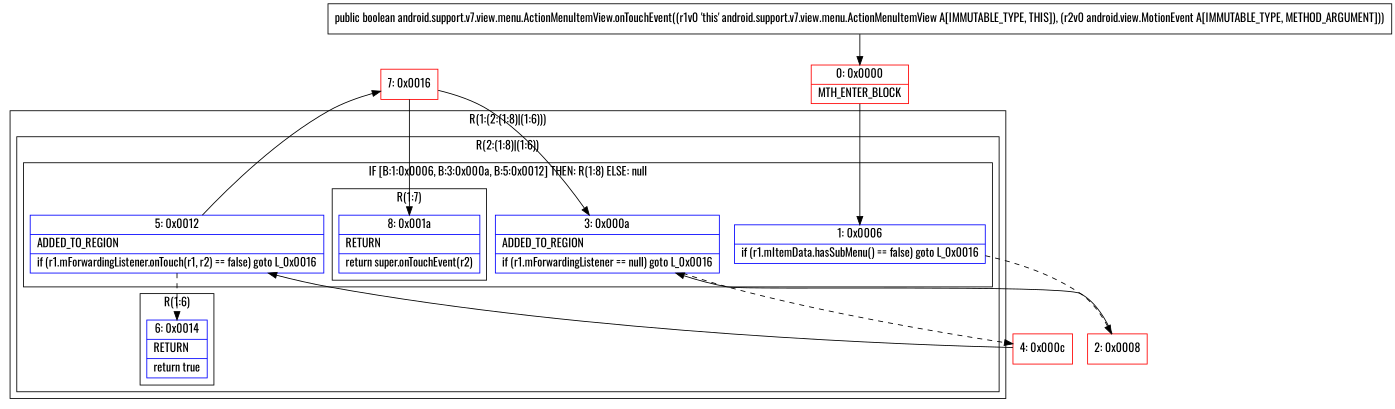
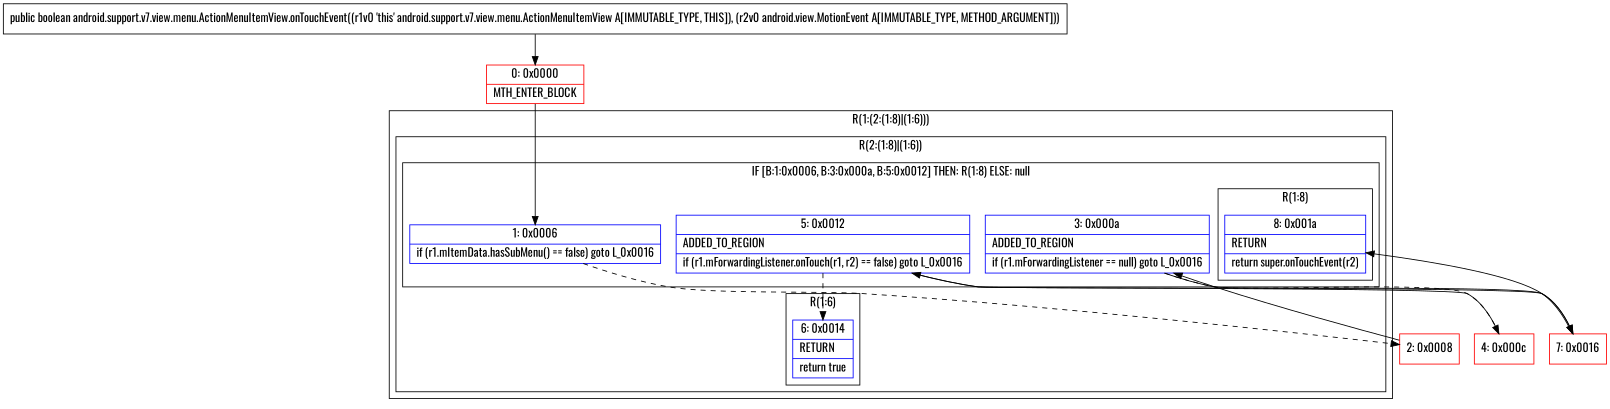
(514, 129) -> (1374, 288)
(409, 198) -> (1295, 198)
